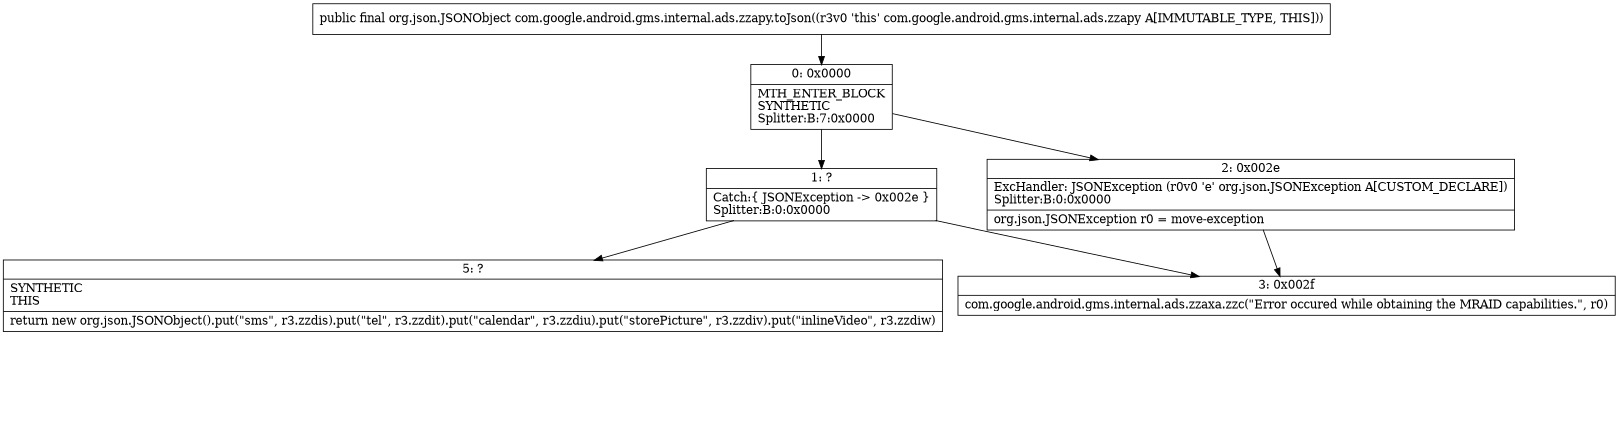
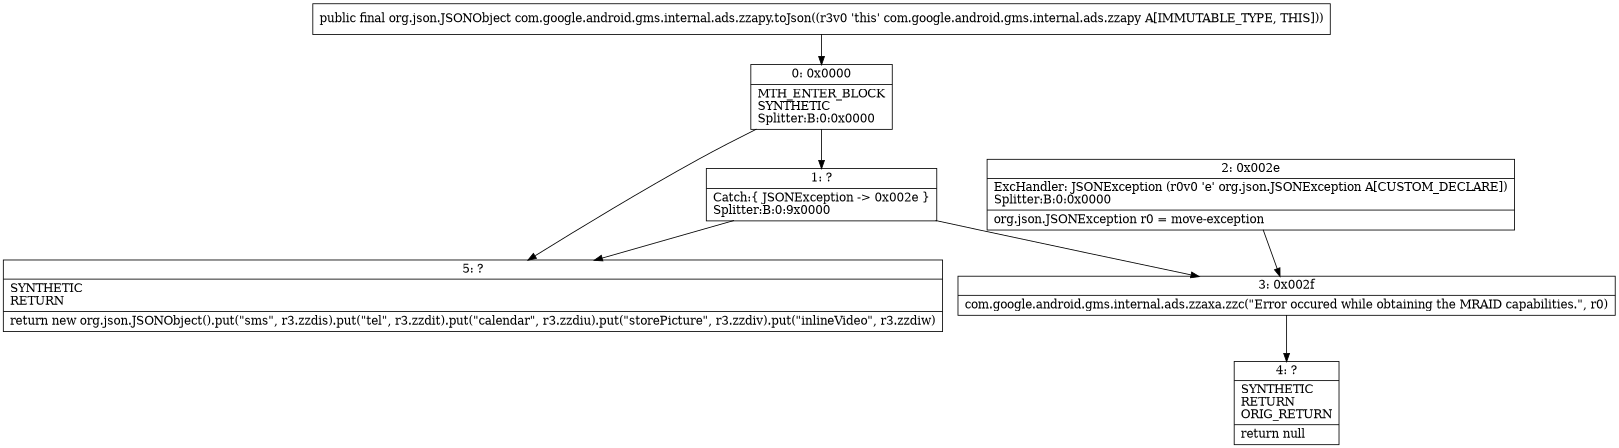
(817, 119) -> (817, 119)
(991, 136) -> (644, 190)
(772, 210) -> (772, 210)
(25, 301) -> (37, 301)
none -> (1287, 403)
